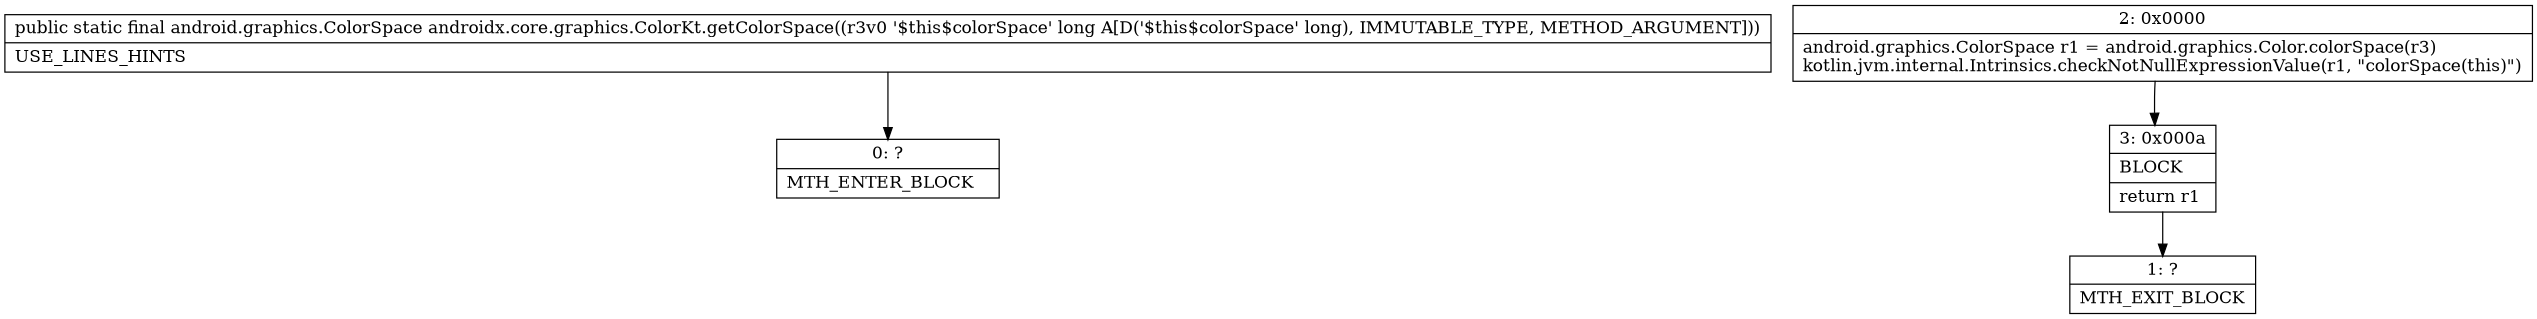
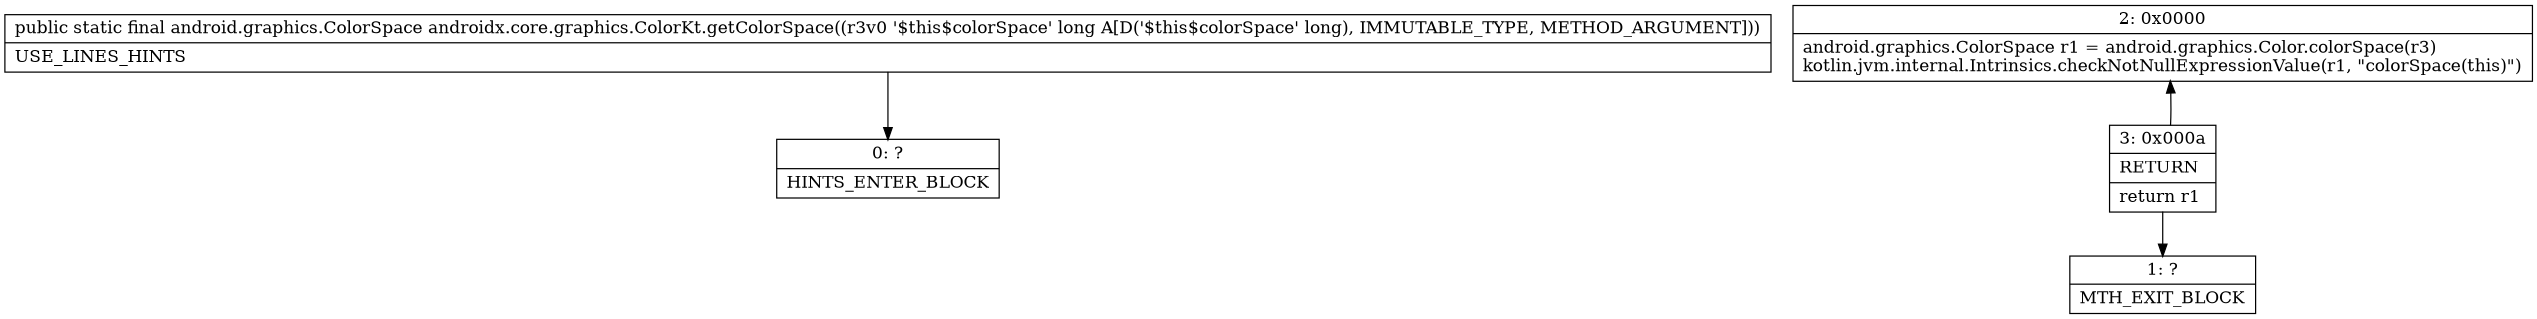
(2155, 97) -> (2171, 109)
(2151, 167) -> (2159, 167)
(881, 183) -> (888, 183)
